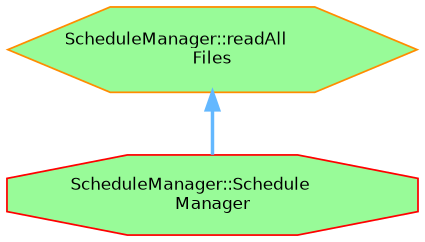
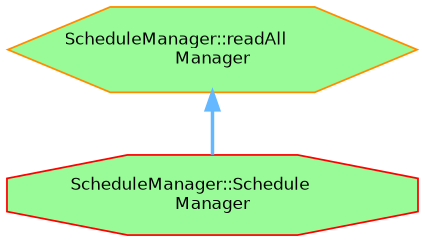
(212, 50) -> (212, 50)
